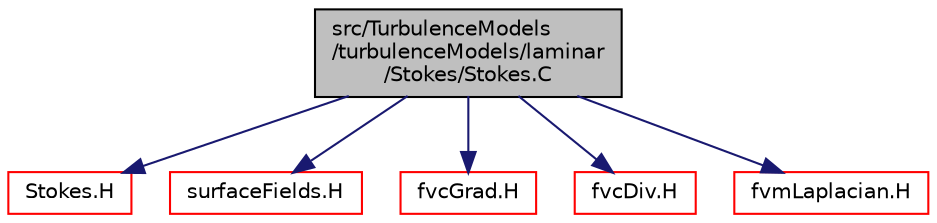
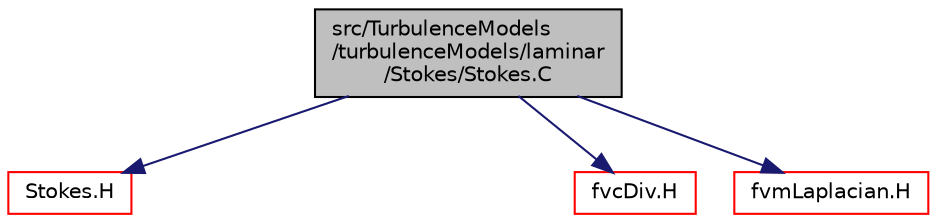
(266, 193) -> none
(468, 193) -> none
